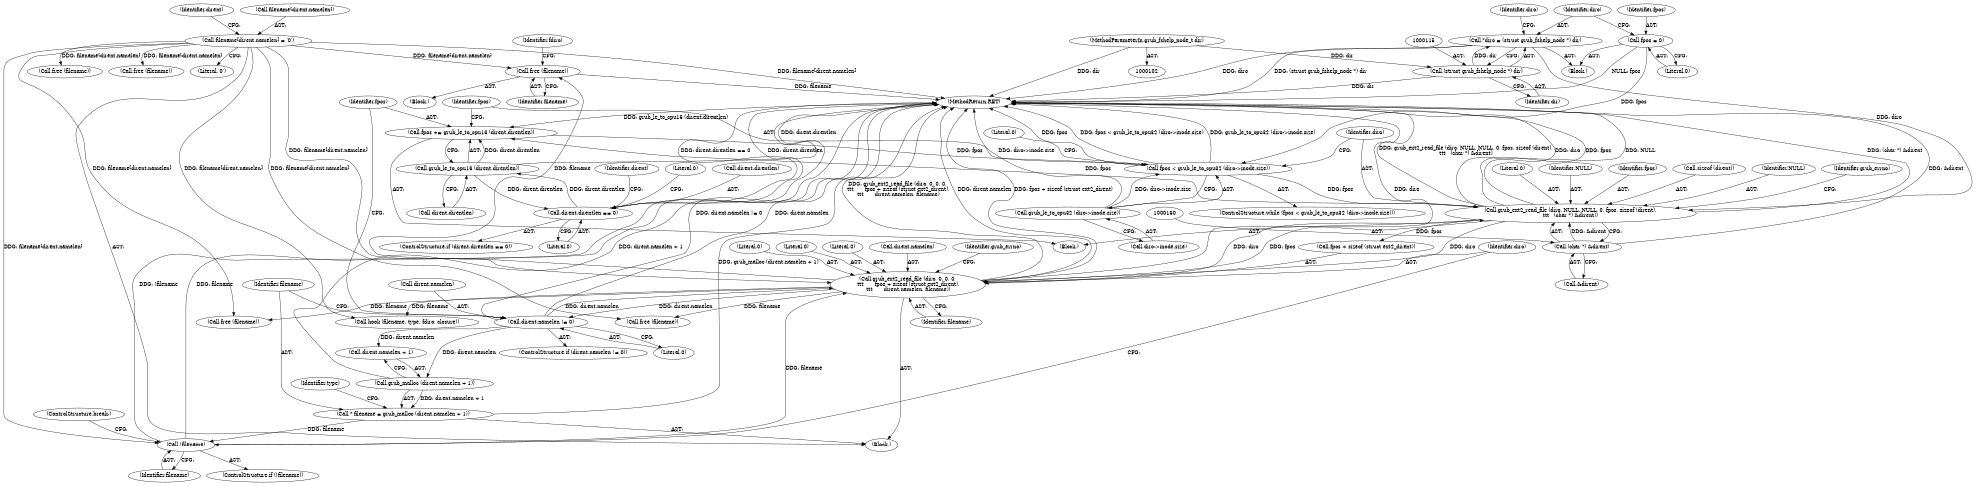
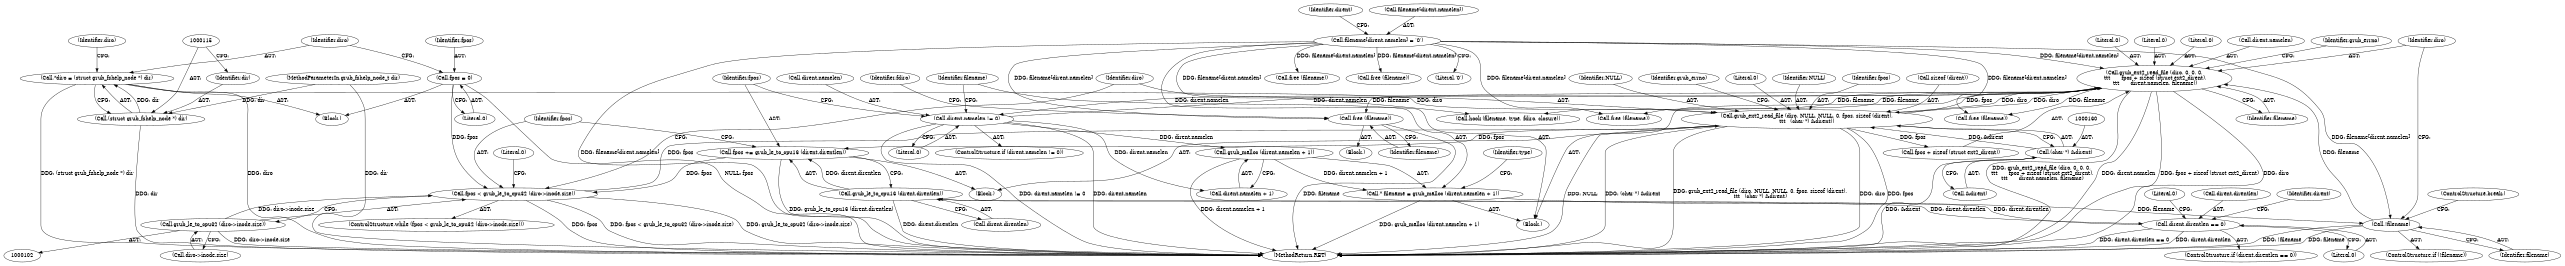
(1147, 55) -> (118, 240)
(1508, 86) -> (216, 58)
(724, 109) -> (913, 241)
